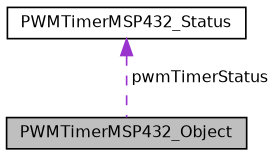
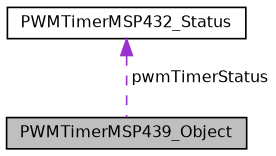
(127, 133) -> (127, 133)
